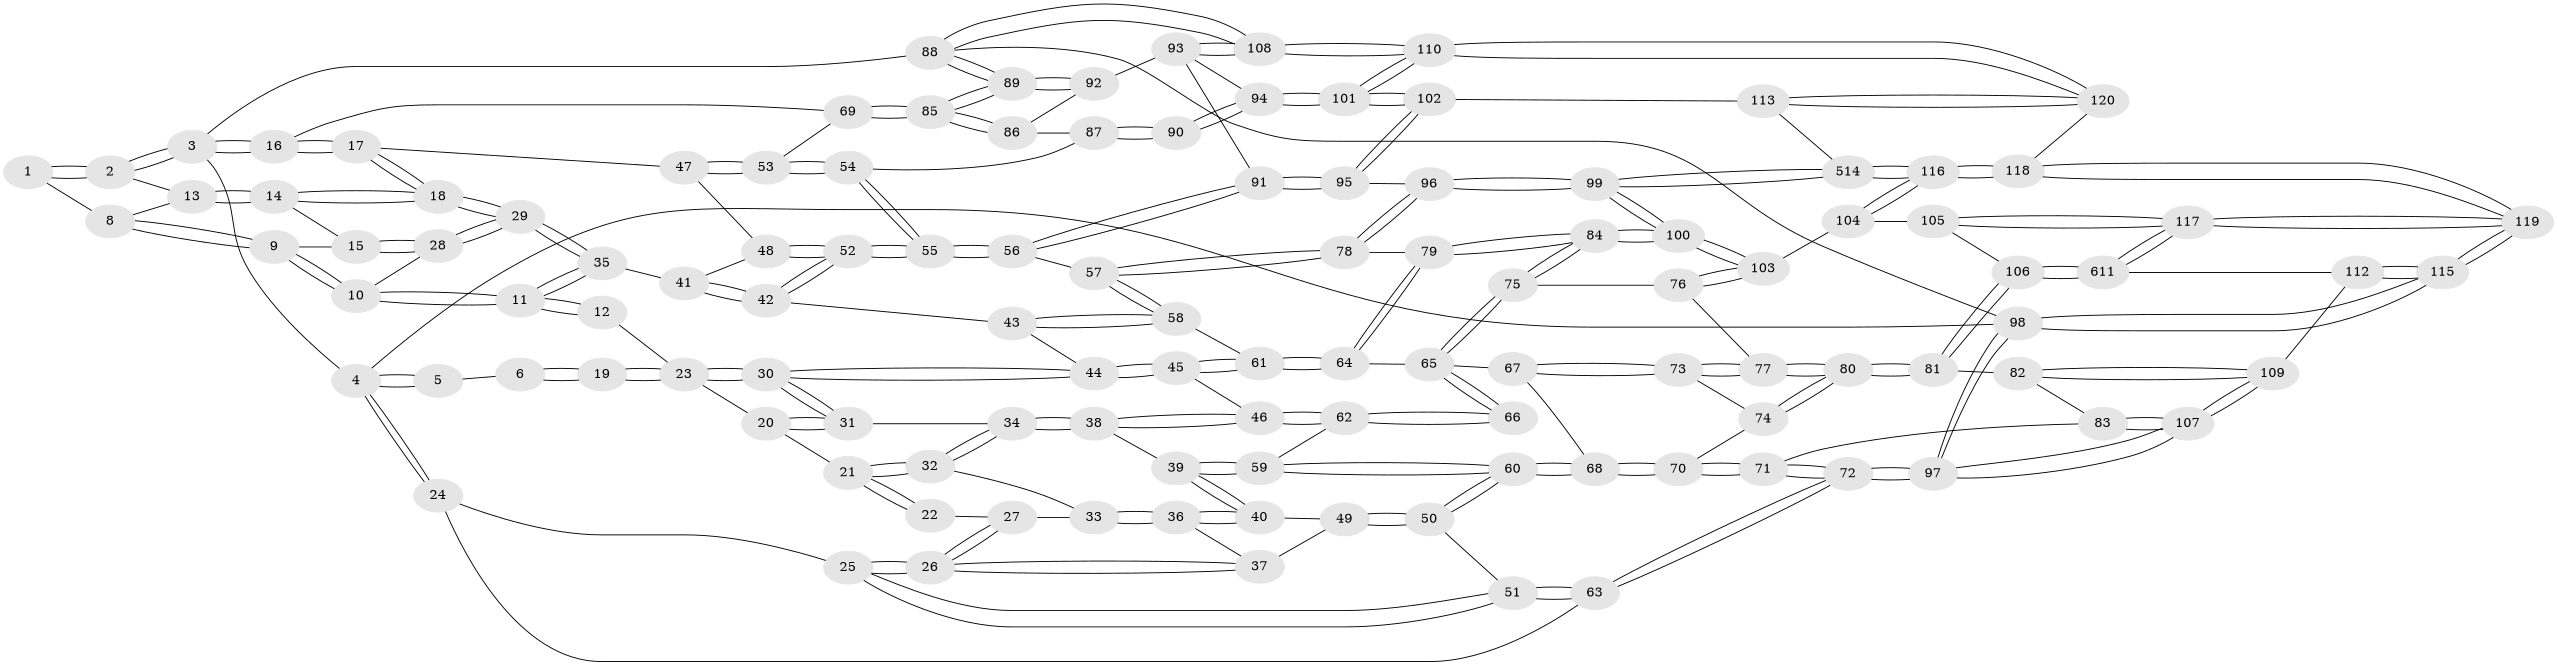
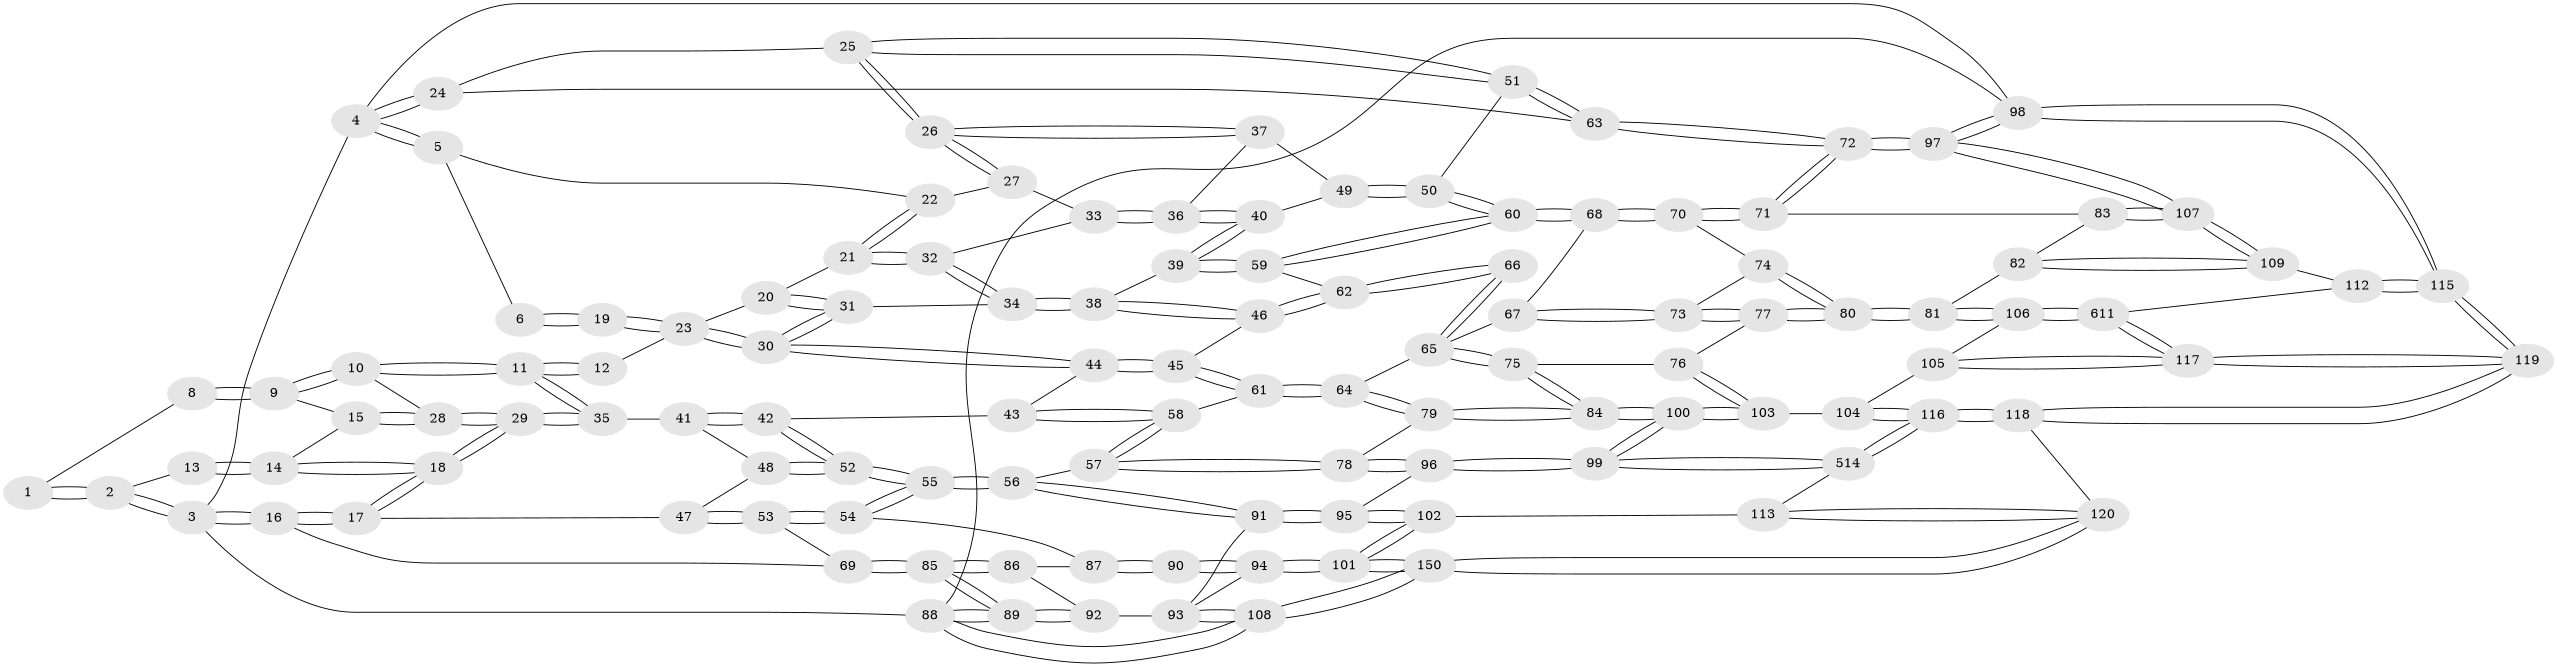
(1430, 50) -> (1430, 566)
none -> (682, 183)
(151, 209) -> none
